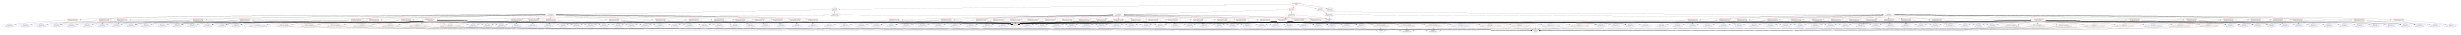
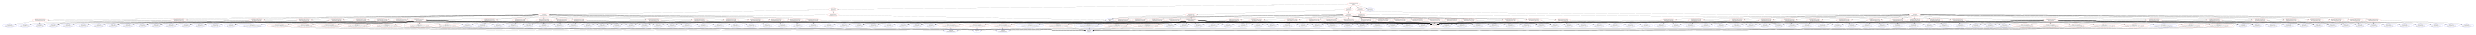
none -> (1706, 26)
